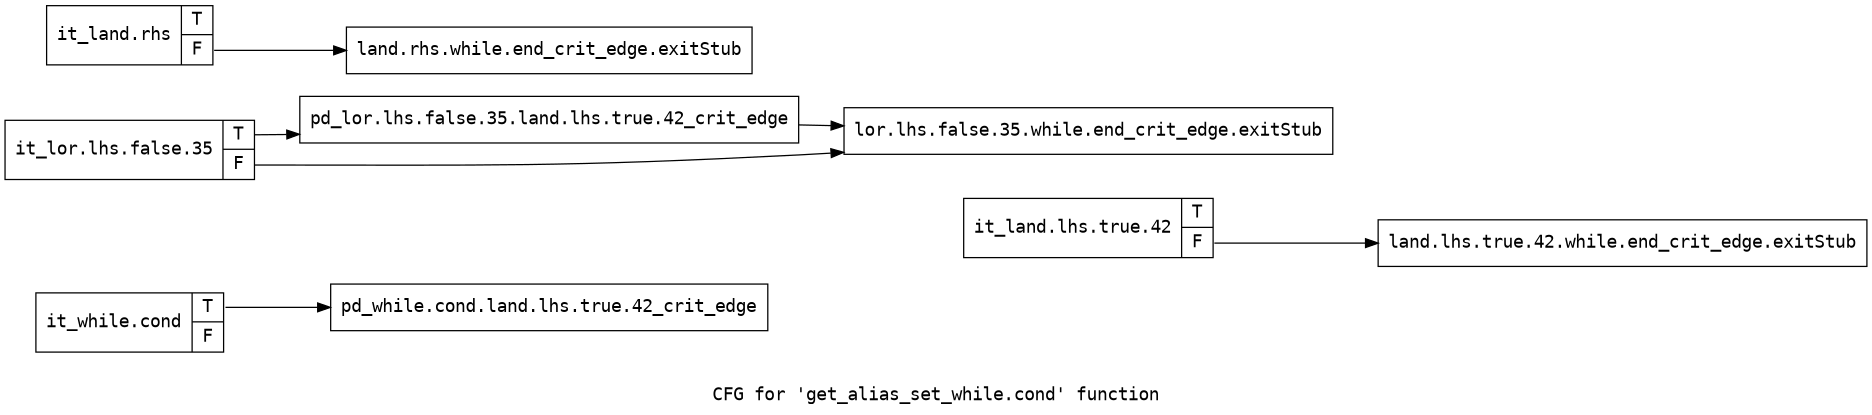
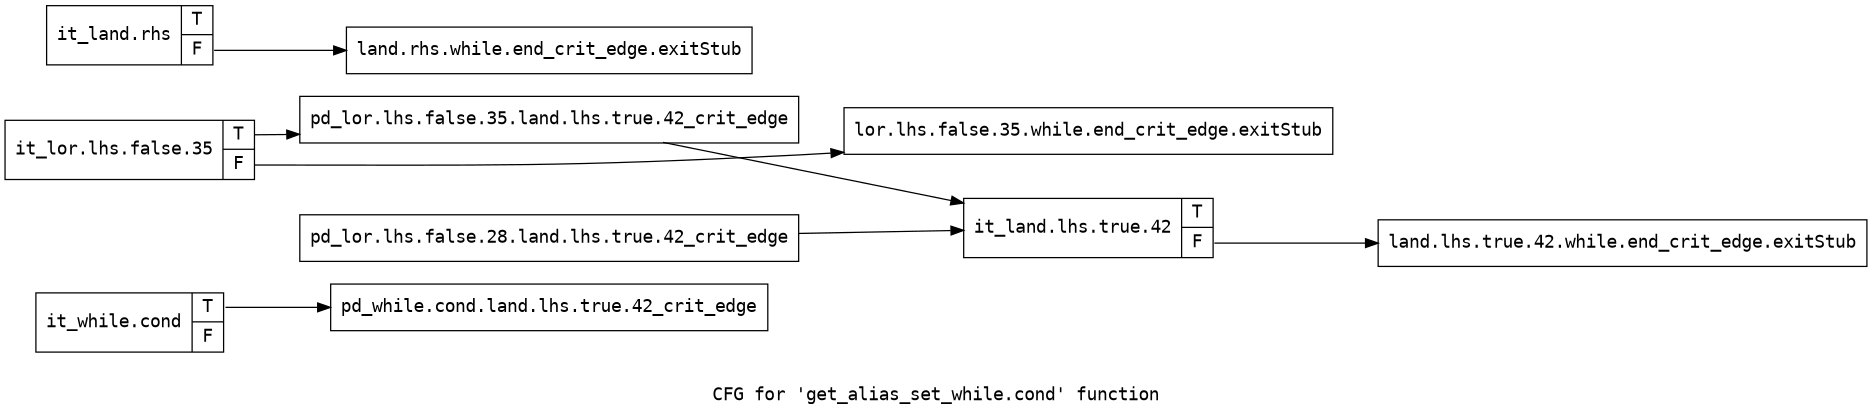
(815, 125) -> (807, 171)
none -> (549, 238)
